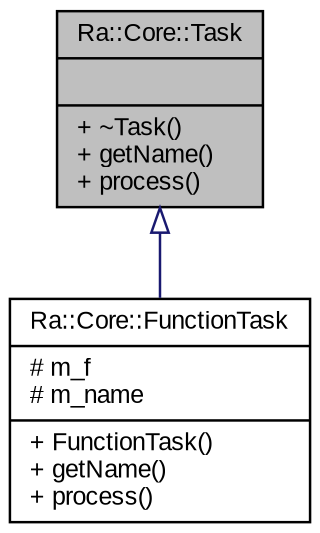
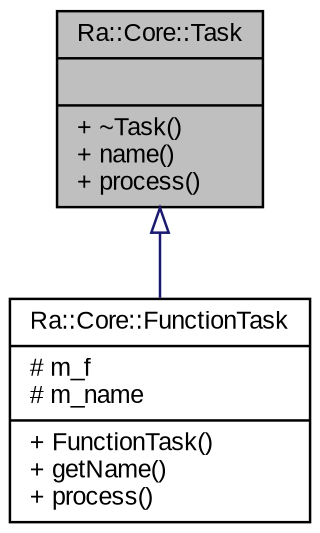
(145, 155) -> (127, 155)
